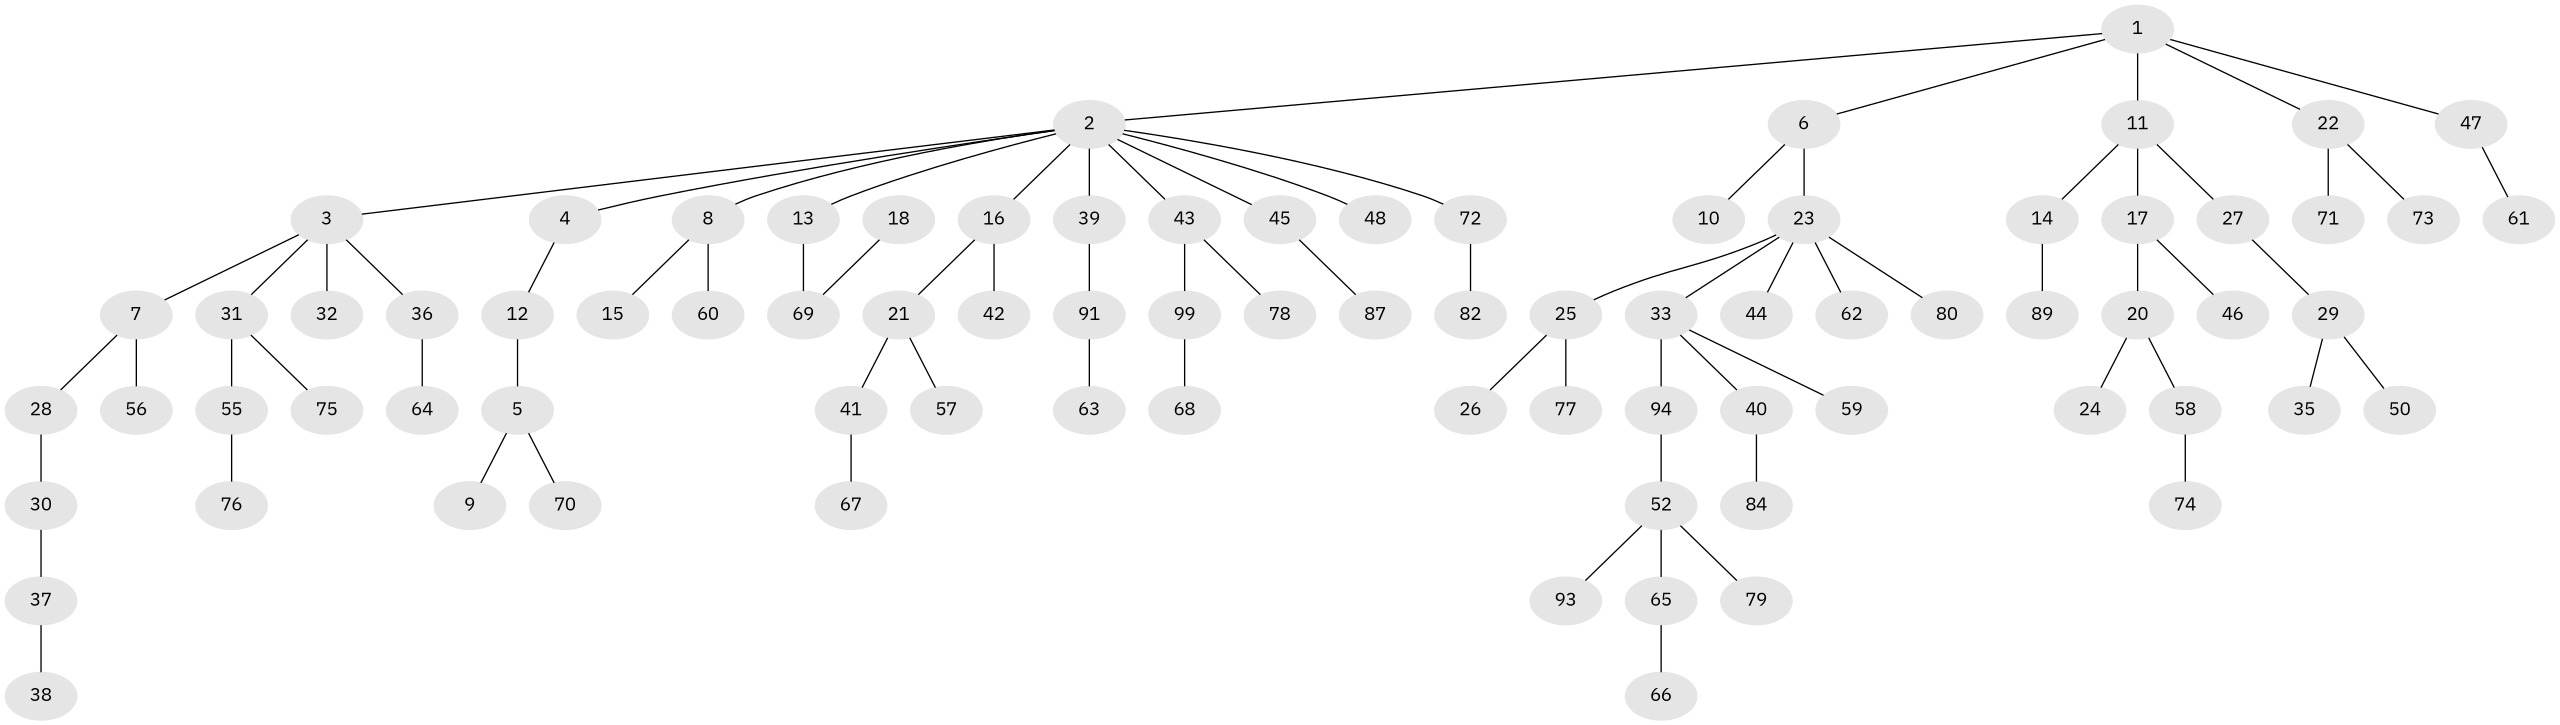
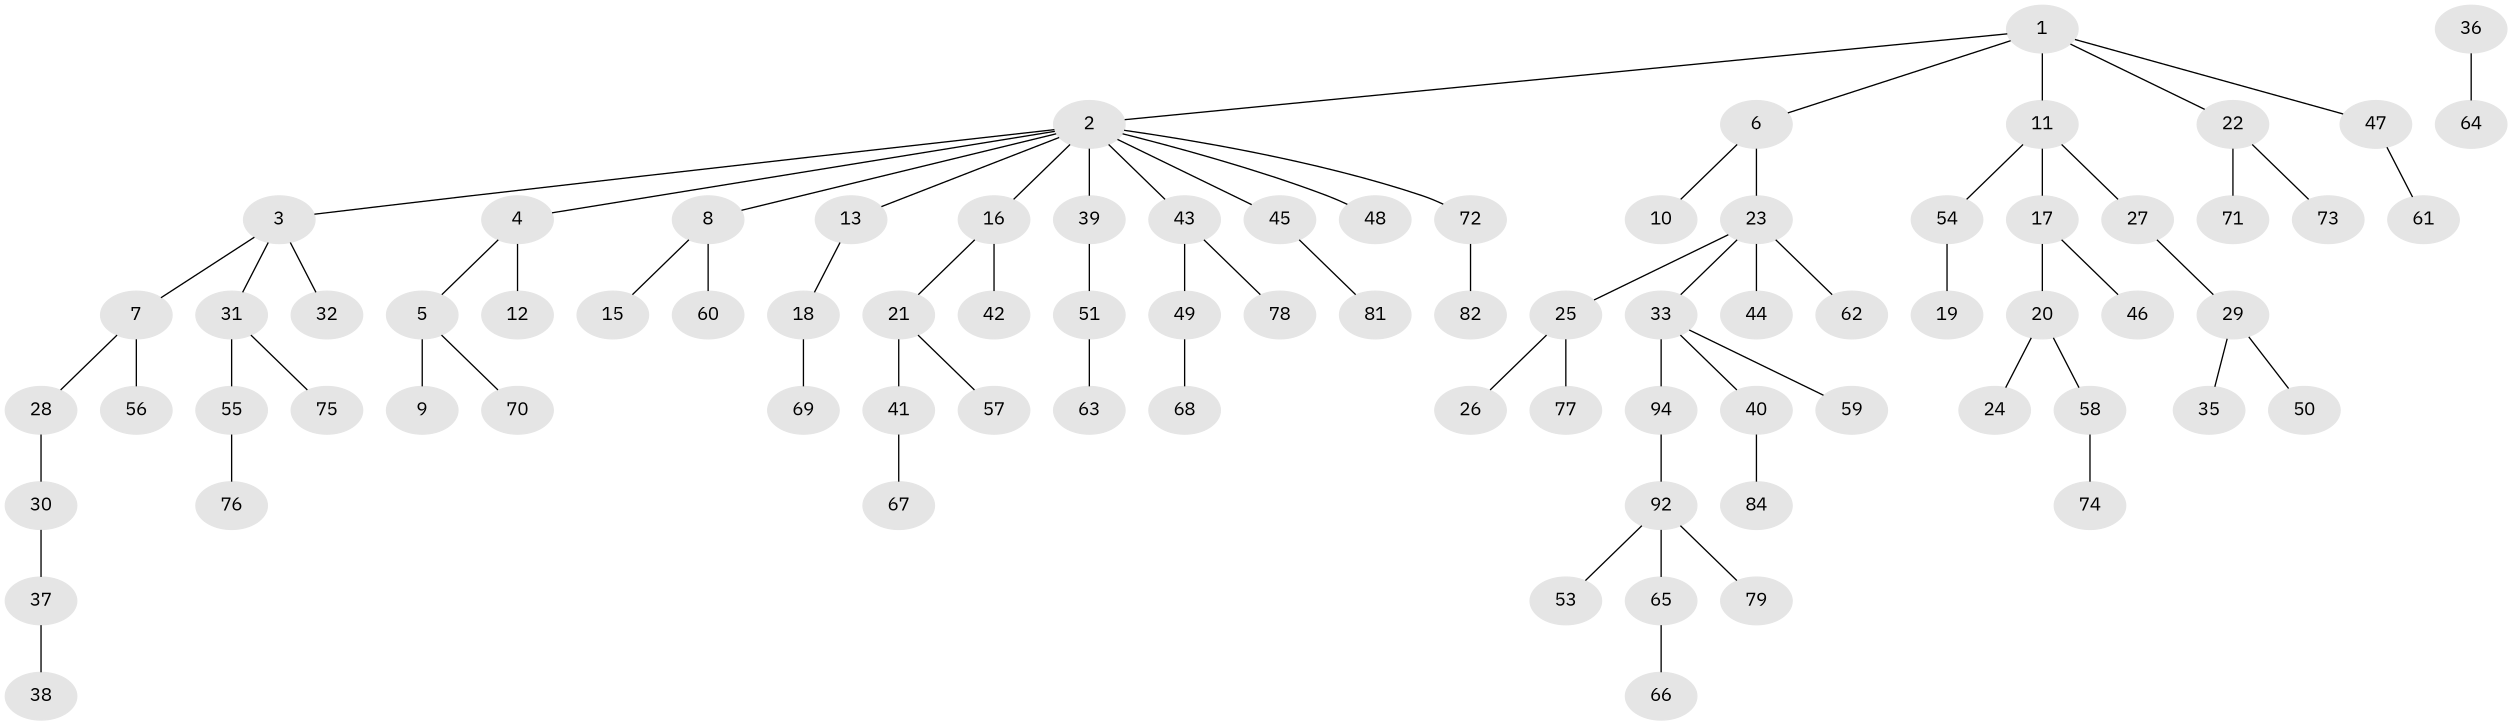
(2042, 220) -> (1947, 220)
(374, 267) -> none
(803, 268) -> (827, 267)
(1089, 315) -> (1089, 315)
(1185, 315) -> (1185, 315)
(1375, 315) -> (1375, 315)
(1947, 315) -> none
(2042, 315) -> (1947, 315)
(518, 363) -> (470, 267)
(1661, 506) -> (1661, 506)
(1566, 601) -> (1566, 601)
